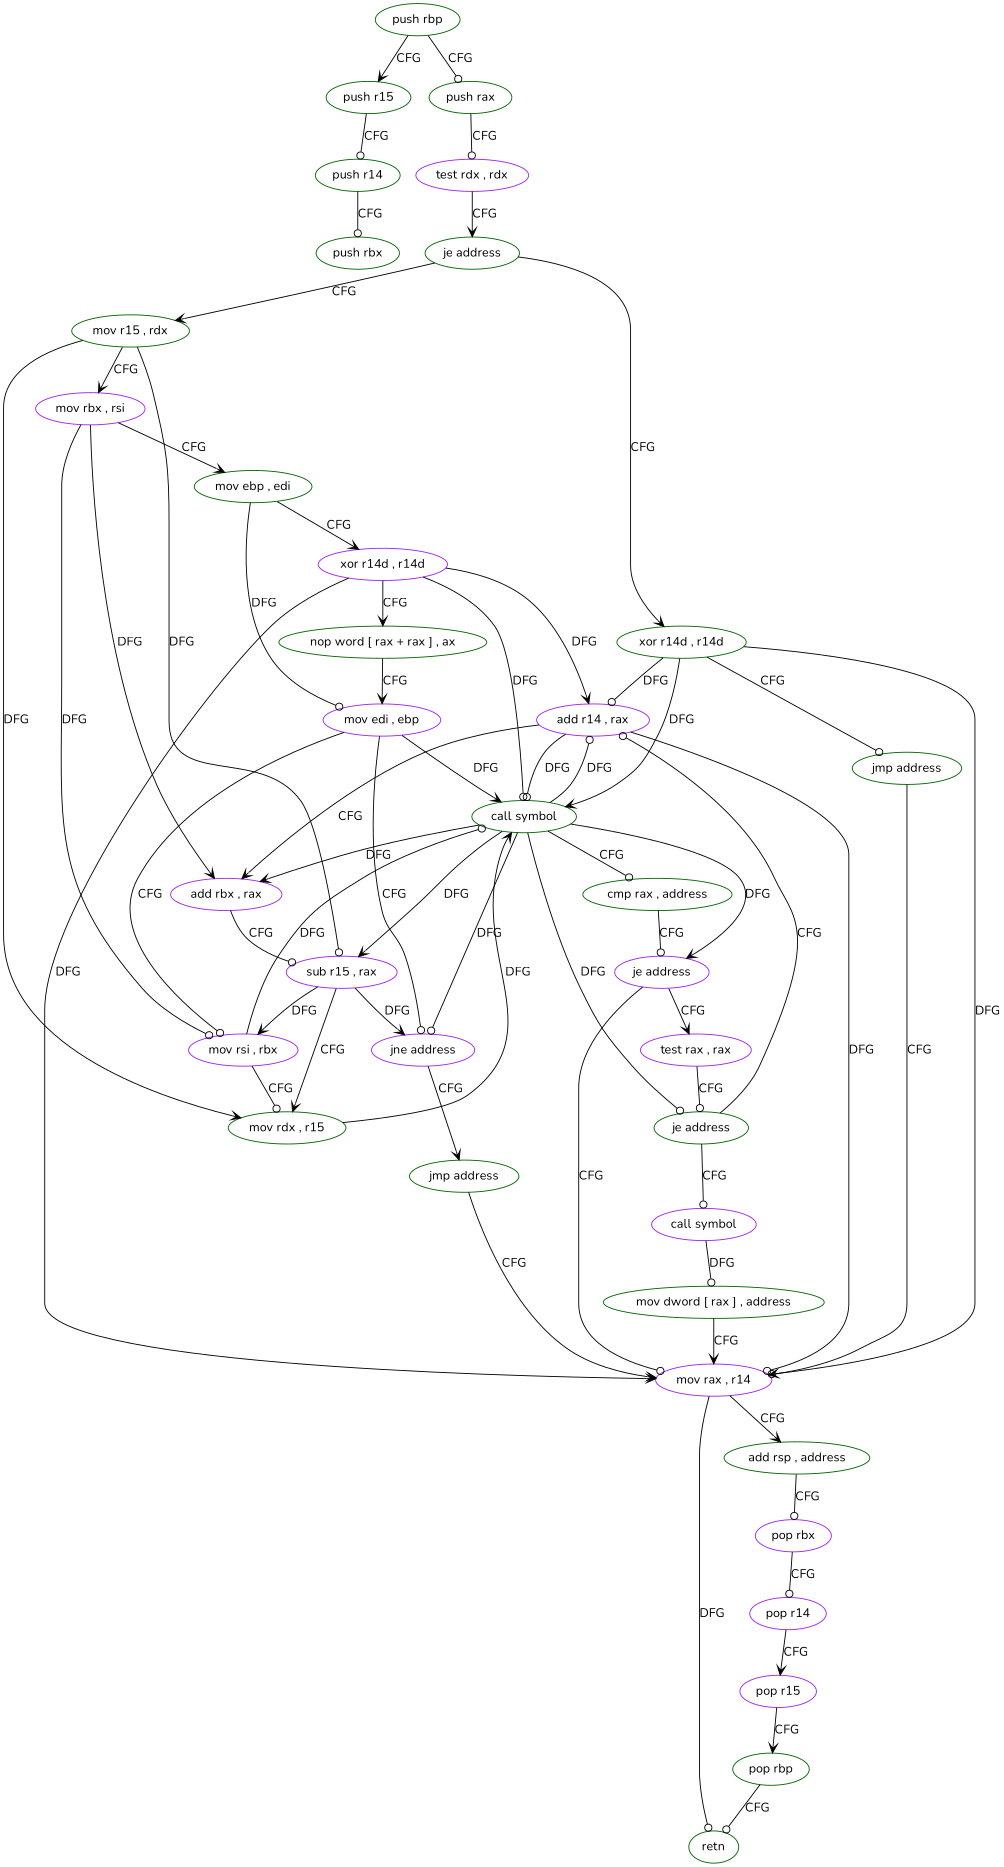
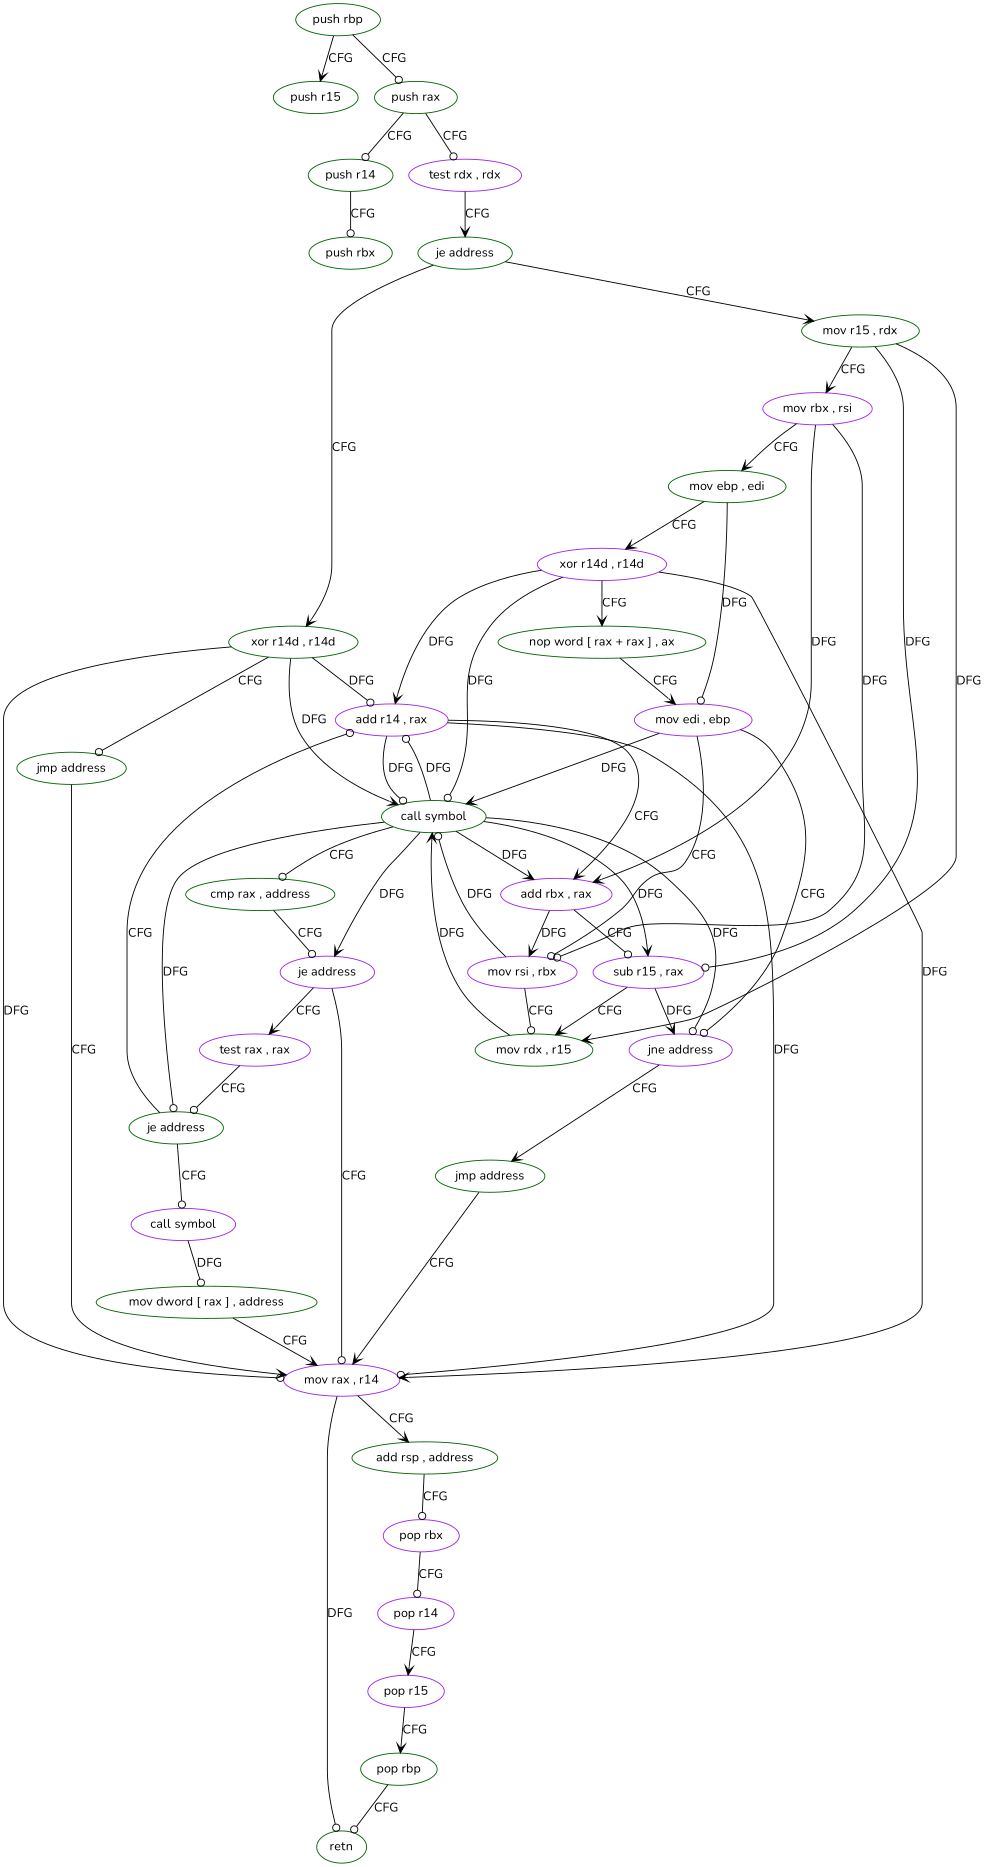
(364, 133) -> (386, 134)
(290, 1006) -> (541, 929)
